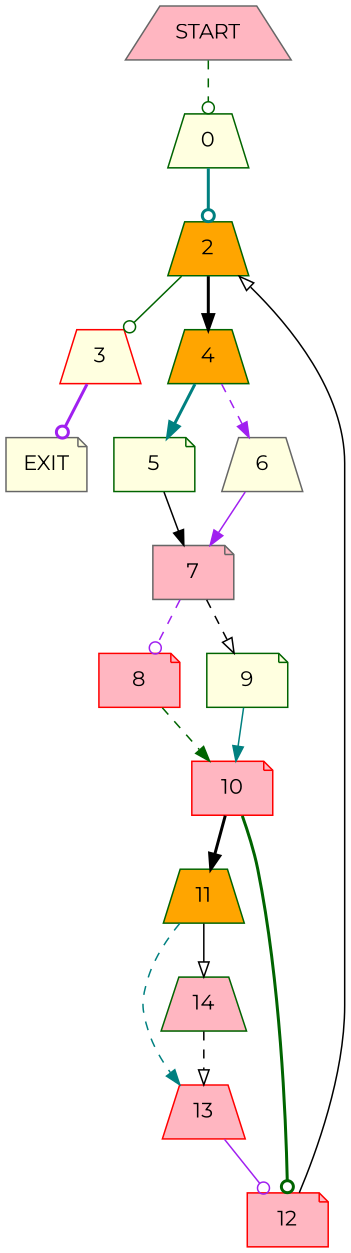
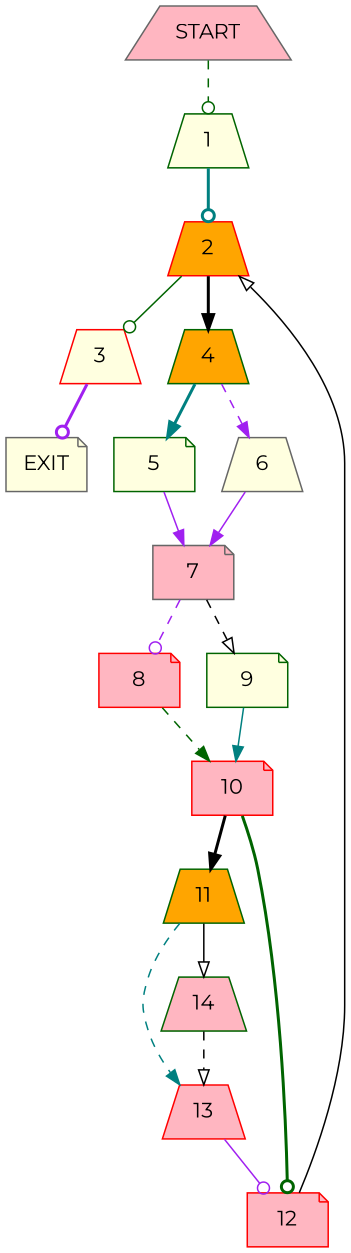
(208, 141) -> (208, 141)
(208, 249) -> (208, 249)
(171, 512) -> (171, 512)
